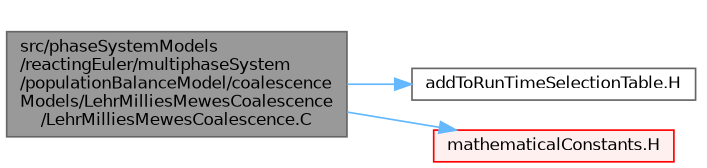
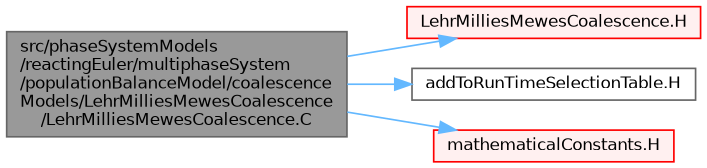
none -> (554, 23)
